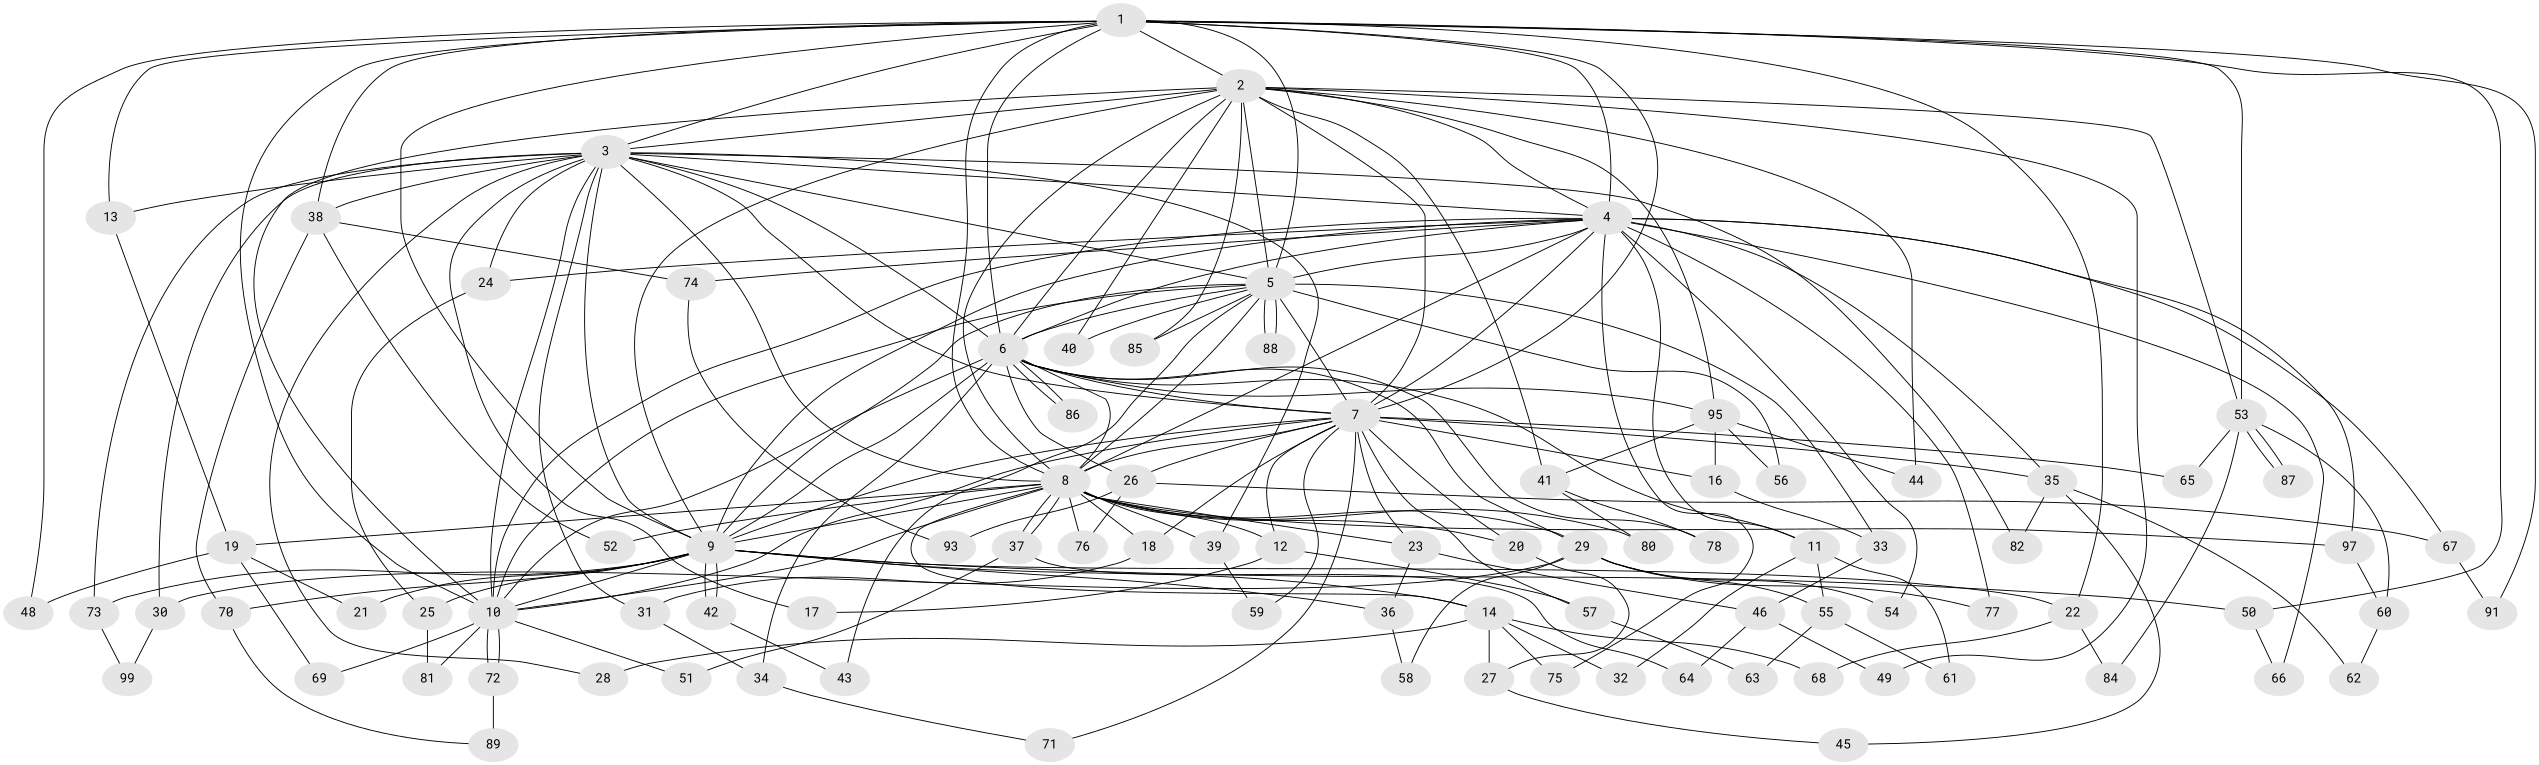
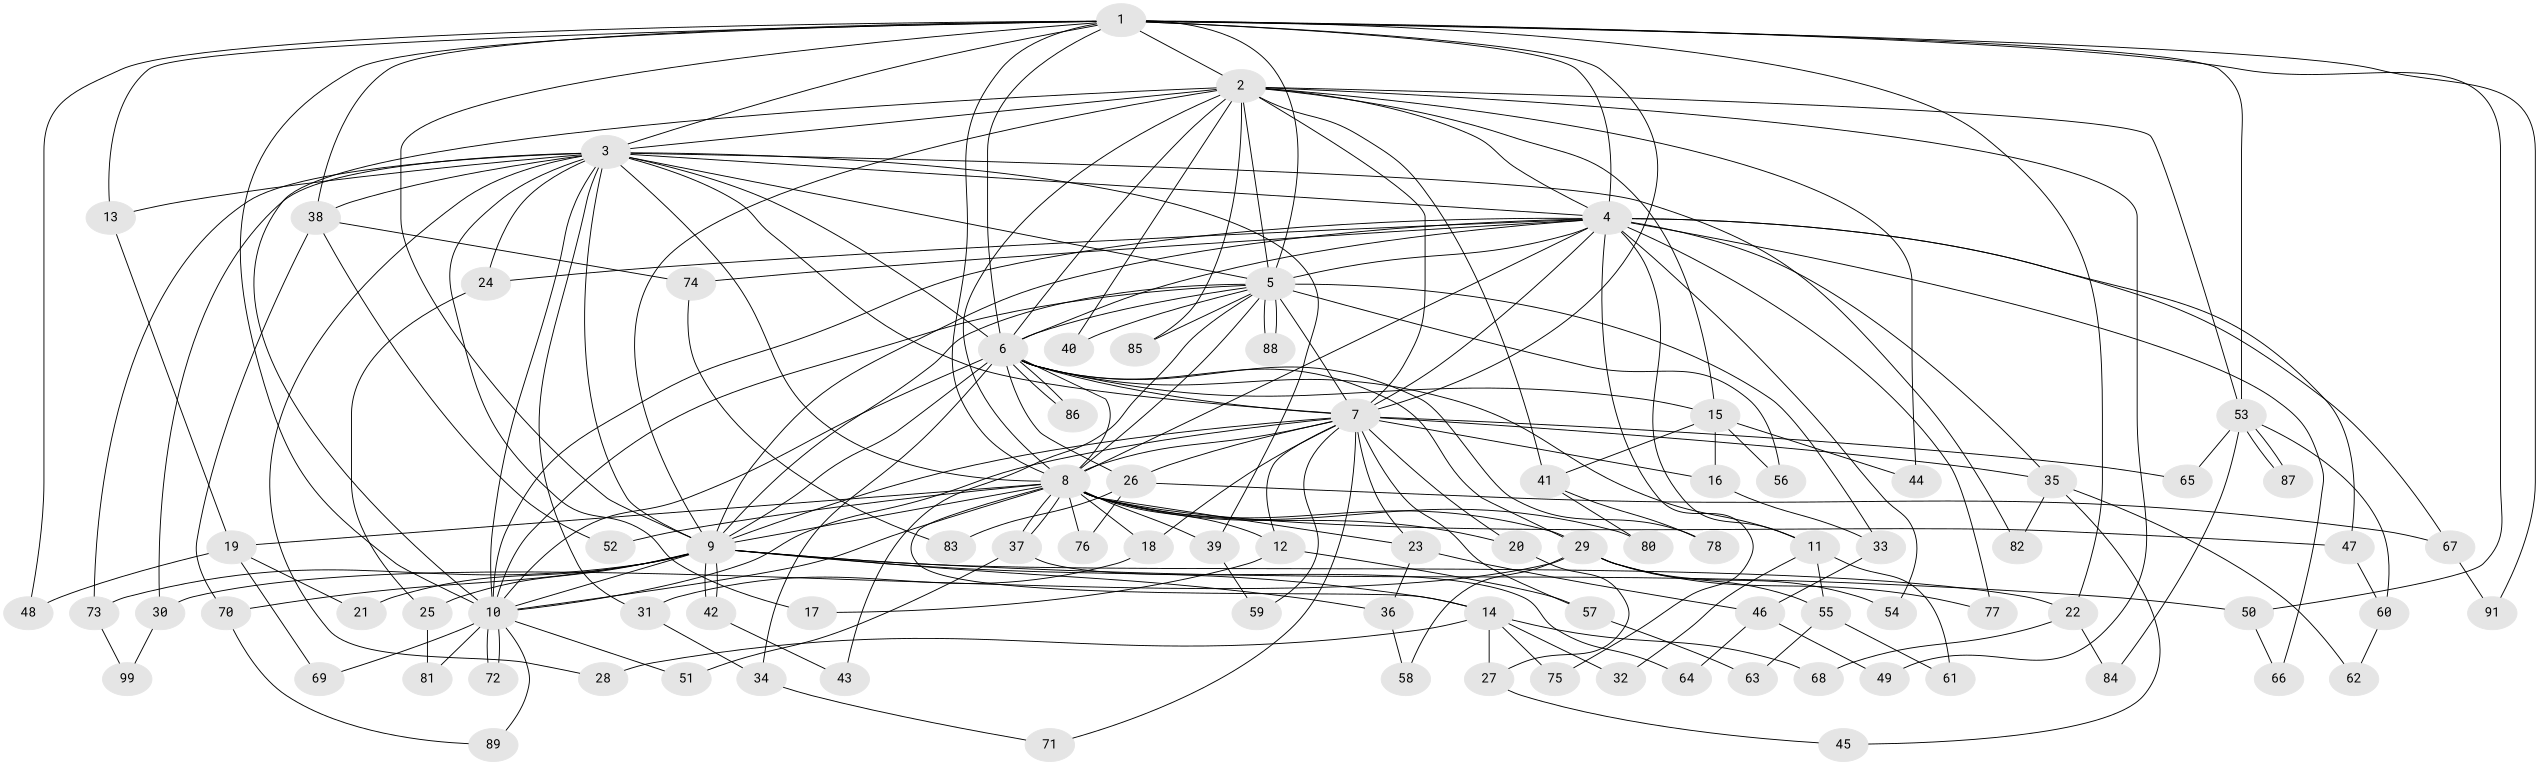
(1715, 416) -> (1715, 416)
(951, 547) -> (951, 547)
(2350, 547) -> (2350, 547)
(493, 712) -> (530, 679)
